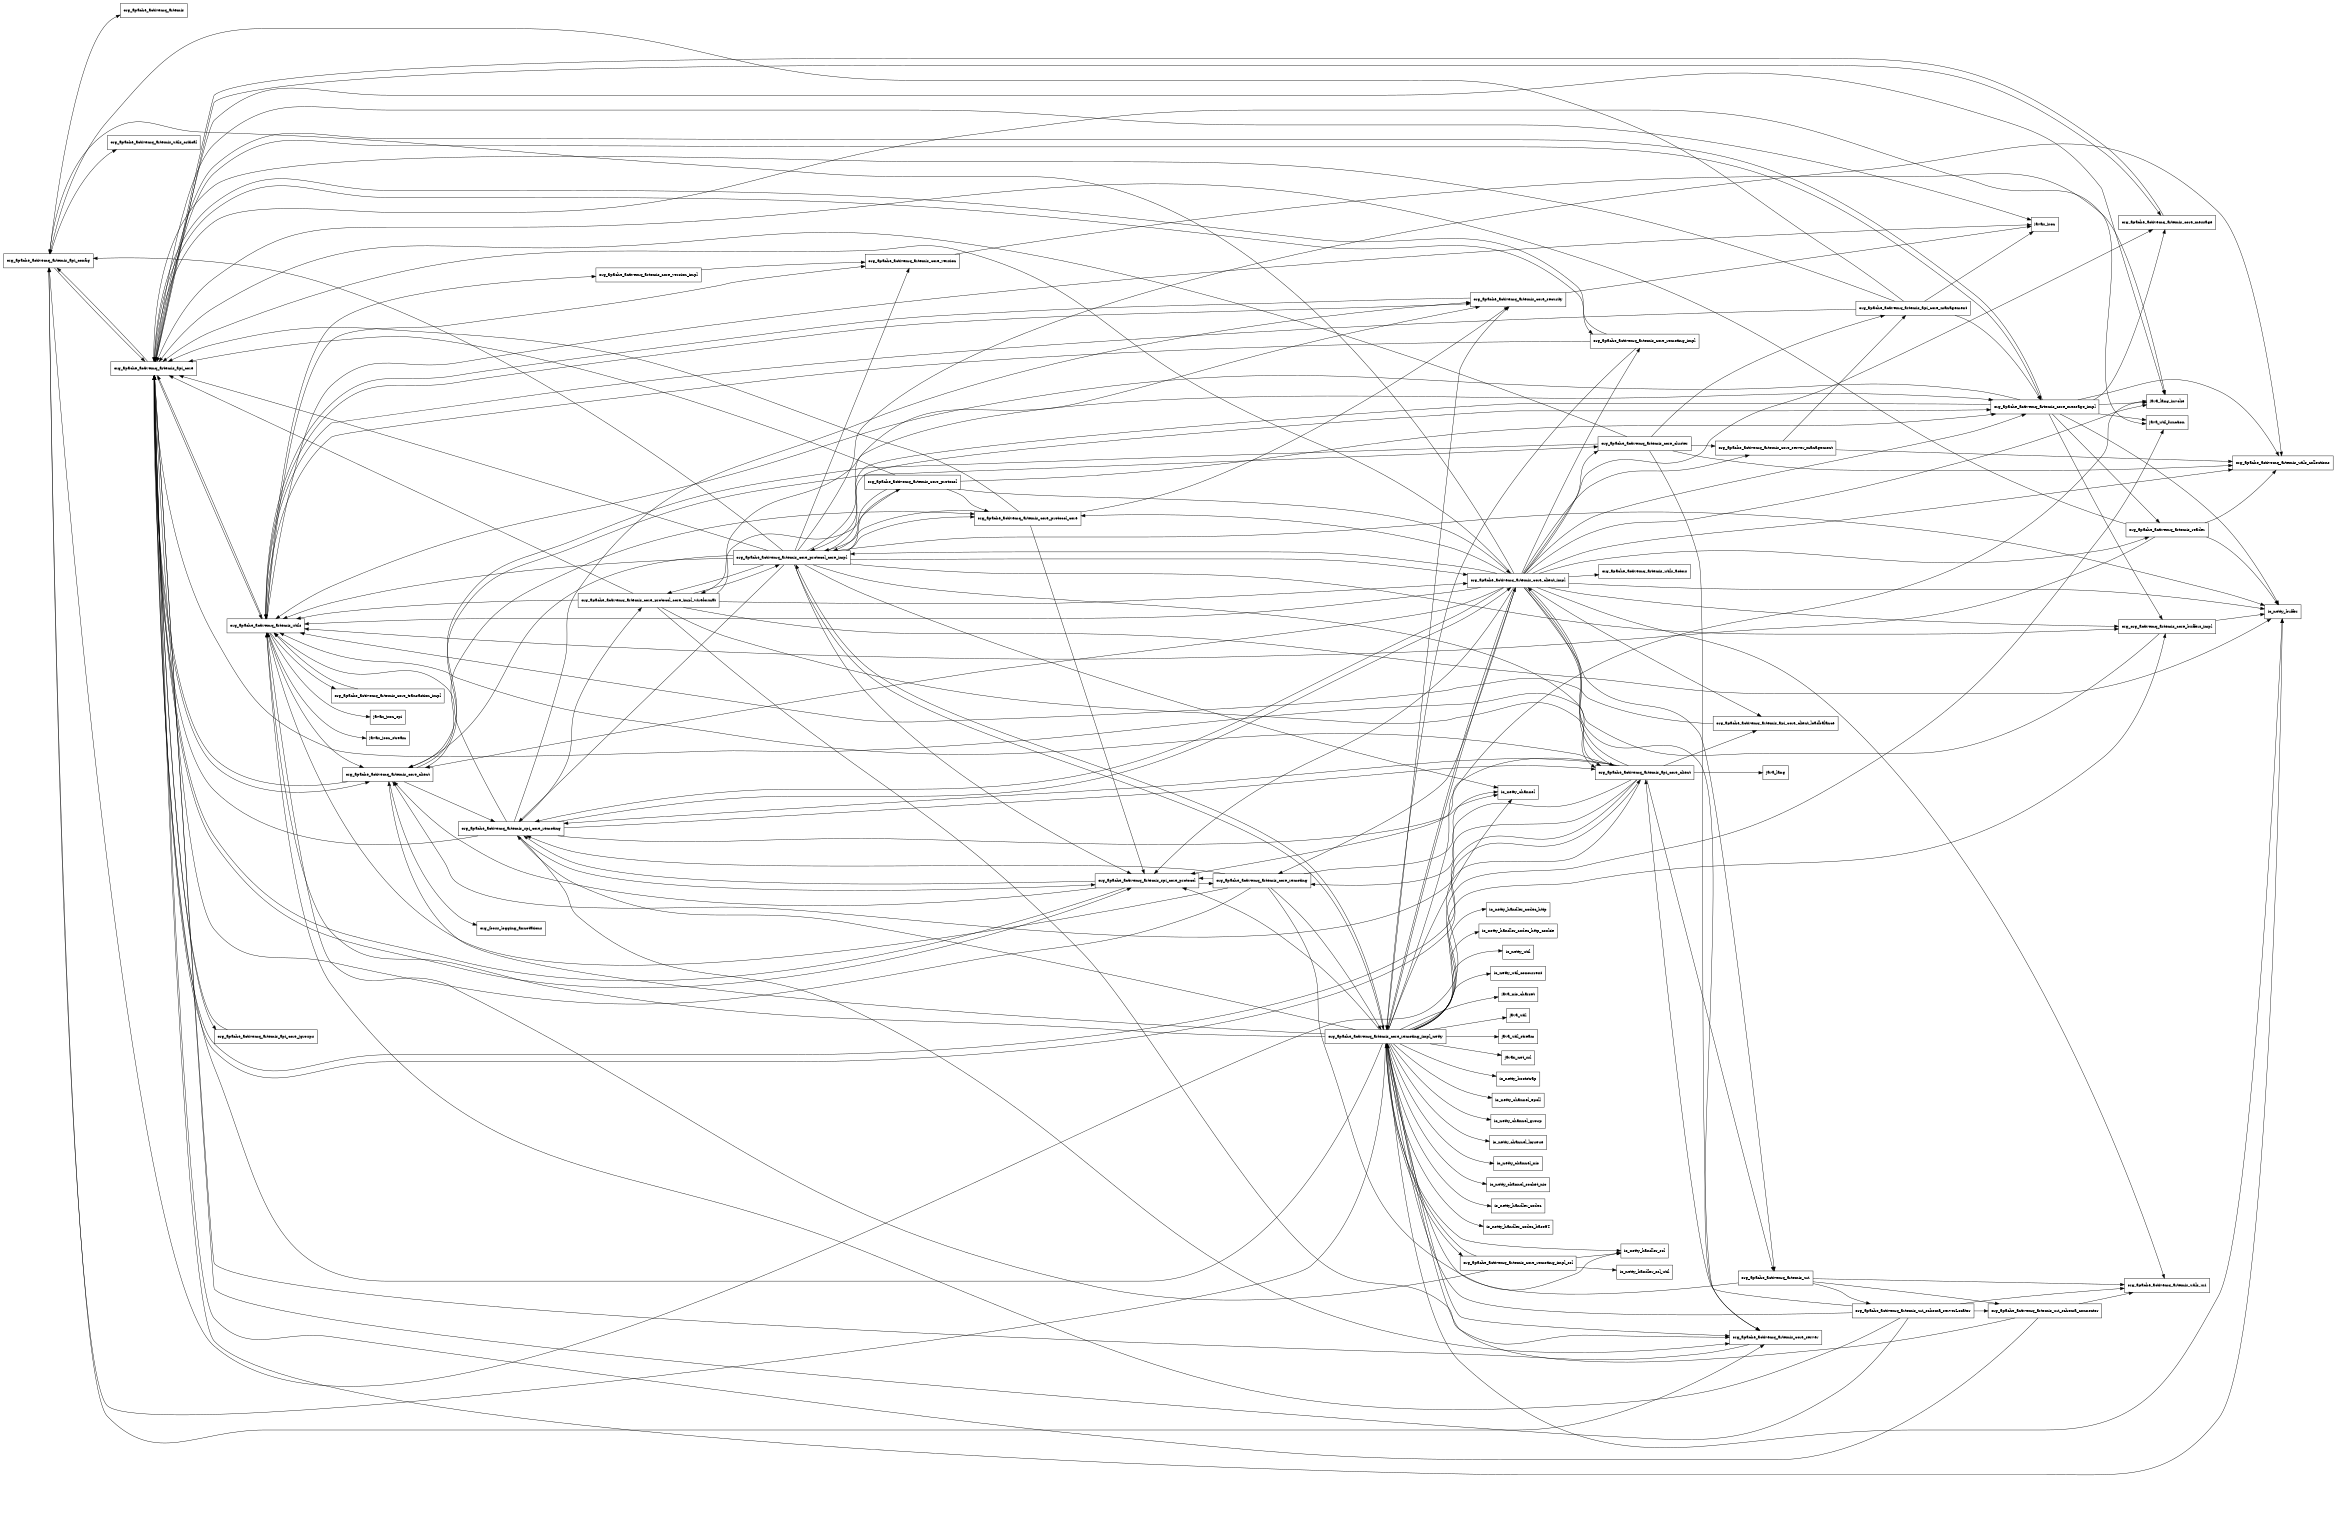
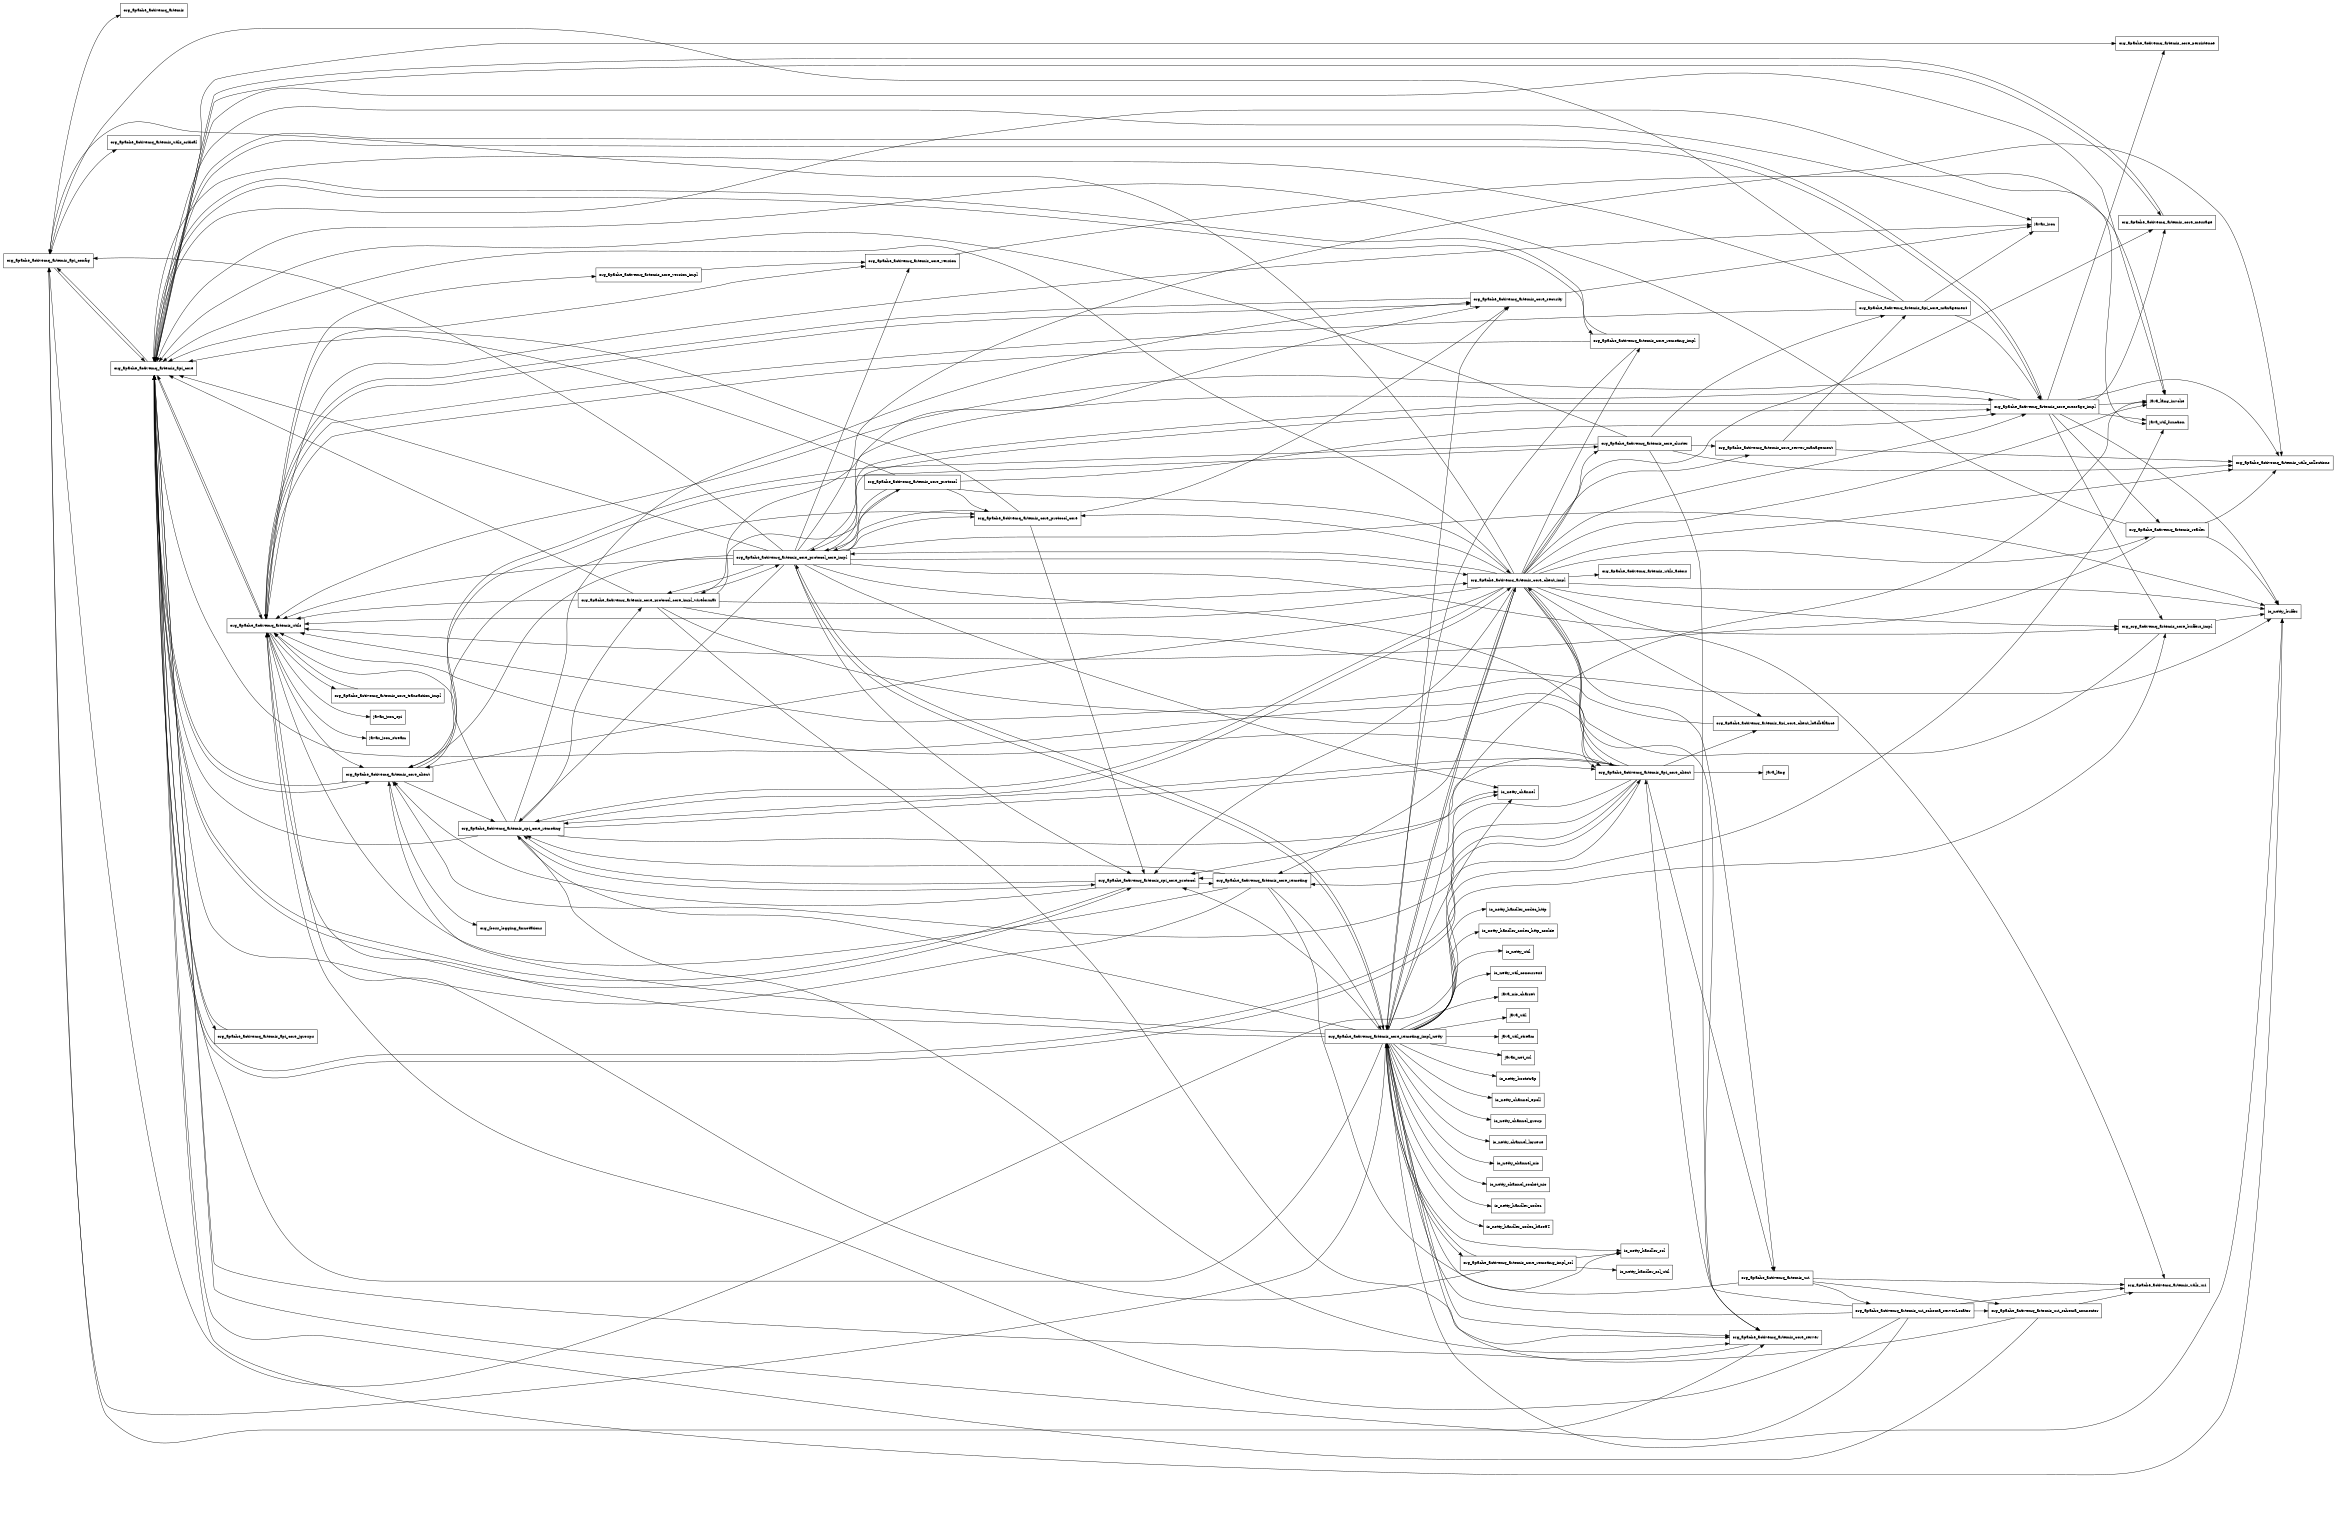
none -> (2167, 43)
